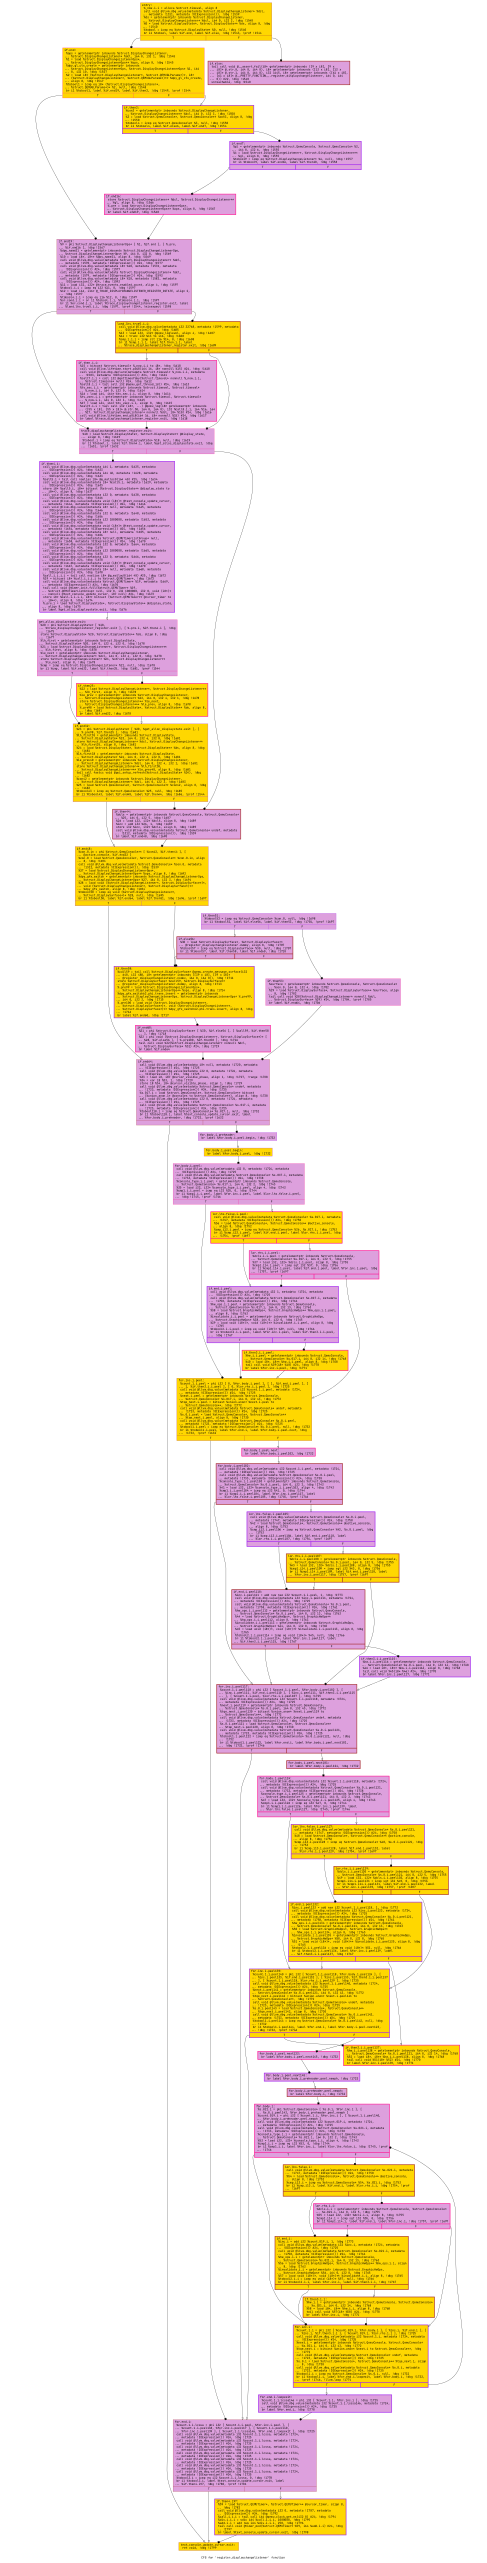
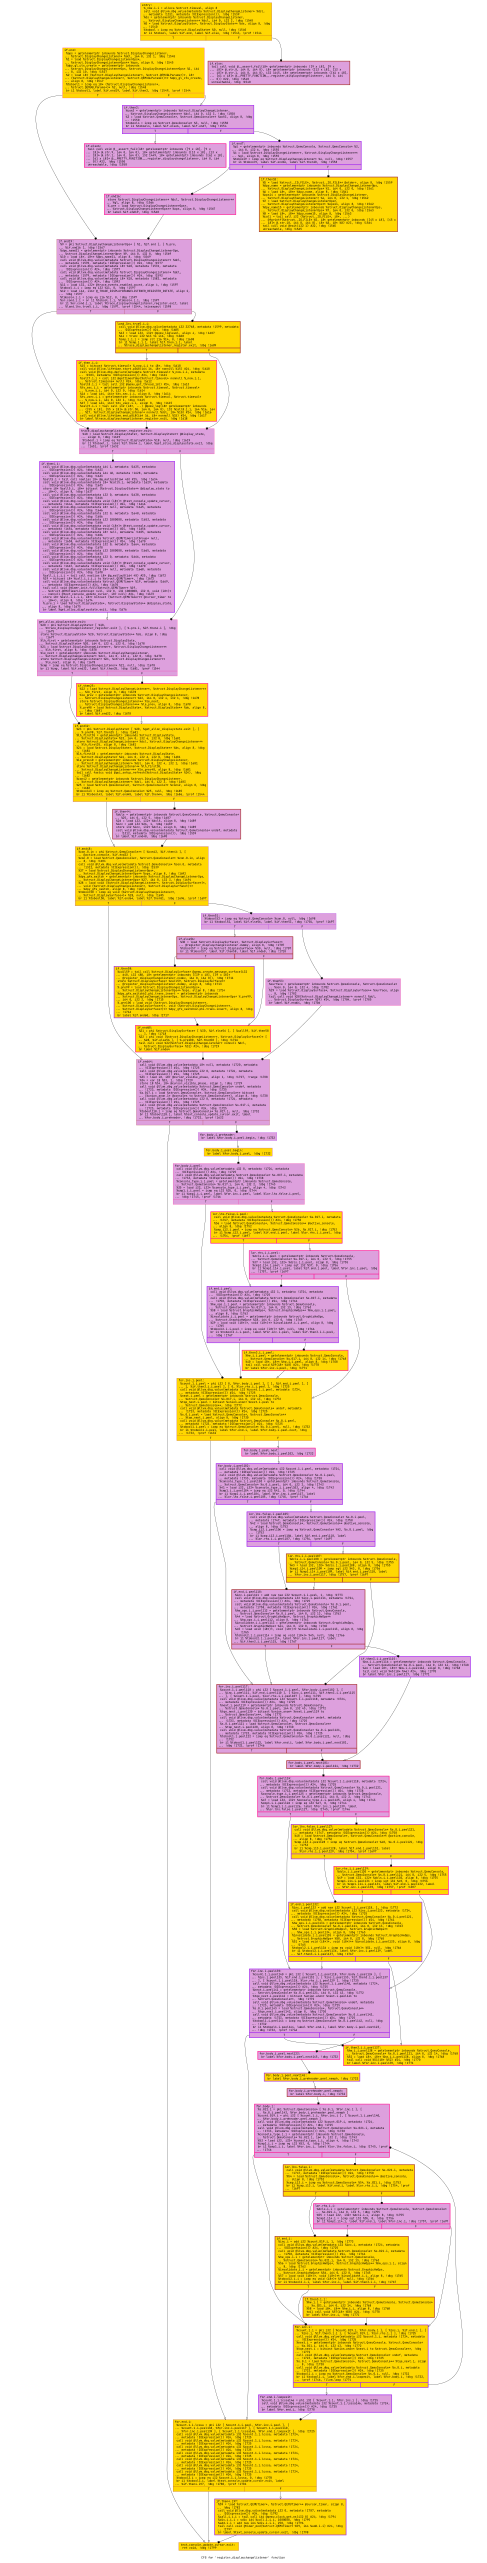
(134, 40) -> none
(188, 119) -> (188, 119)
none -> (155, 155)
none -> (328, 204)
(147, 391) -> (147, 391)
(217, 617) -> (193, 538)
(174, 935) -> (230, 906)
none -> (263, 993)
(203, 1039) -> (203, 1039)
(279, 1484) -> (279, 1484)
(374, 1683) -> (385, 1724)
(322, 1756) -> (322, 1756)
(356, 1819) -> (356, 1819)
(391, 1880) -> (391, 1880)
(362, 1897) -> (362, 1897)
(210, 1930) -> (210, 1930)
(319, 2003) -> (319, 2003)
(312, 2077) -> (312, 2077)
(241, 2084) -> none
(375, 2292) -> none
(245, 2455) -> (245, 2455)
